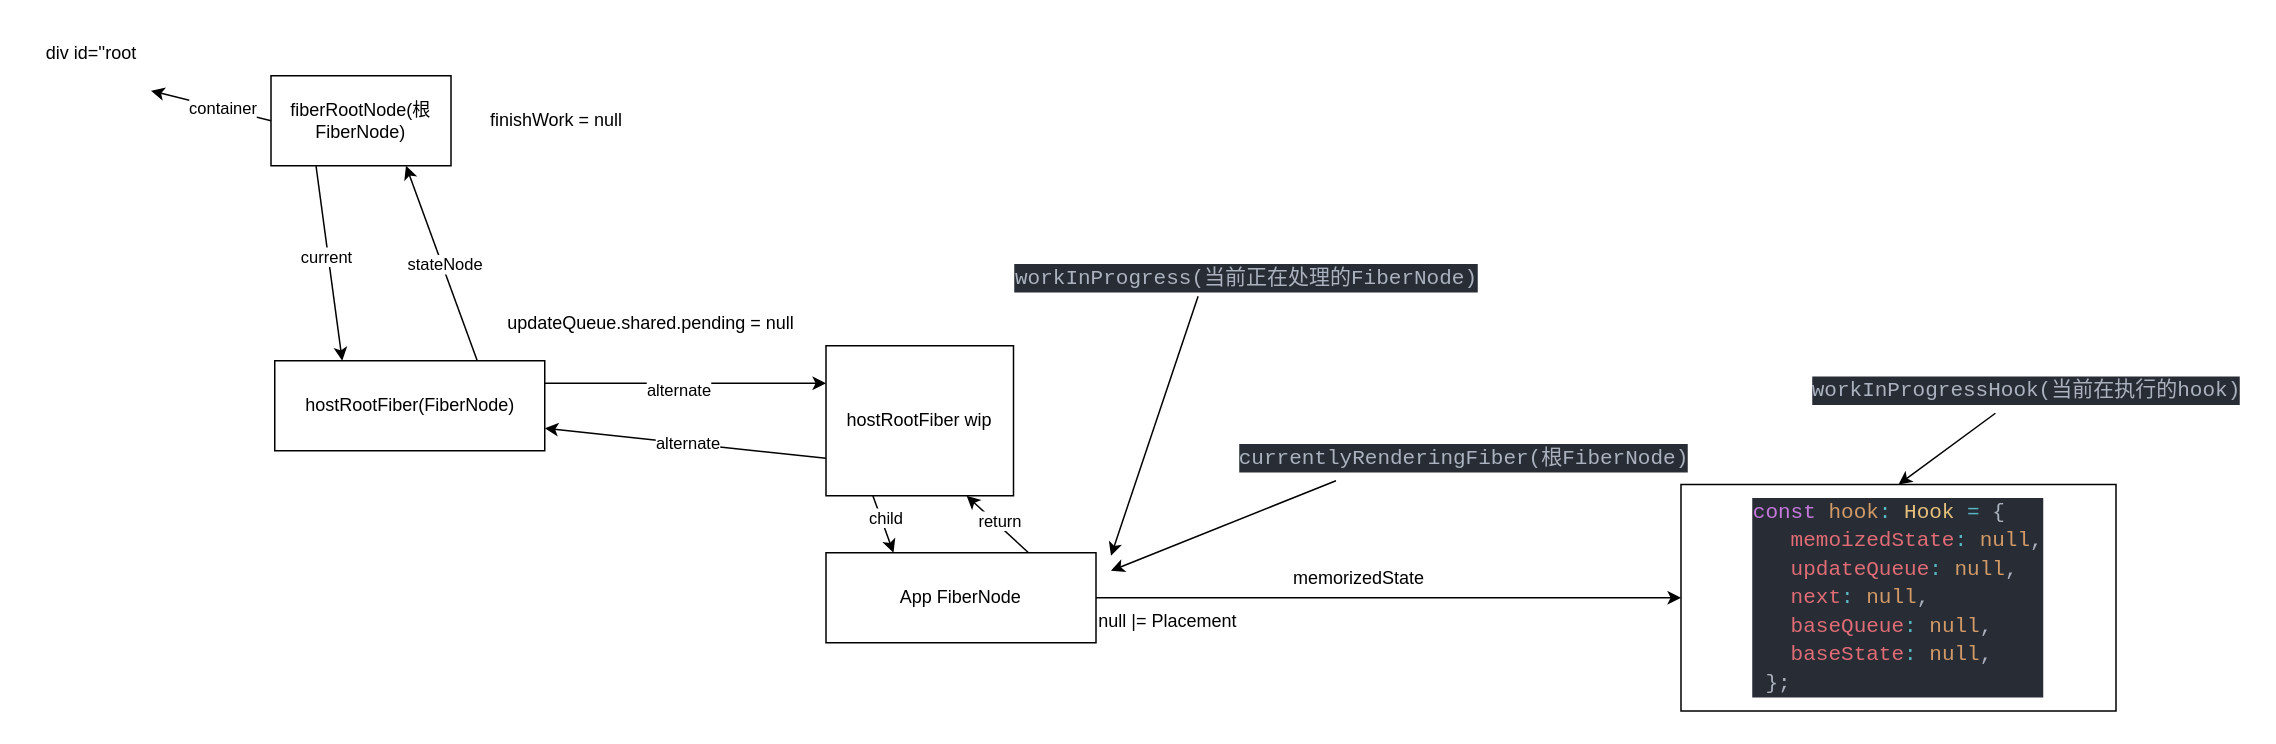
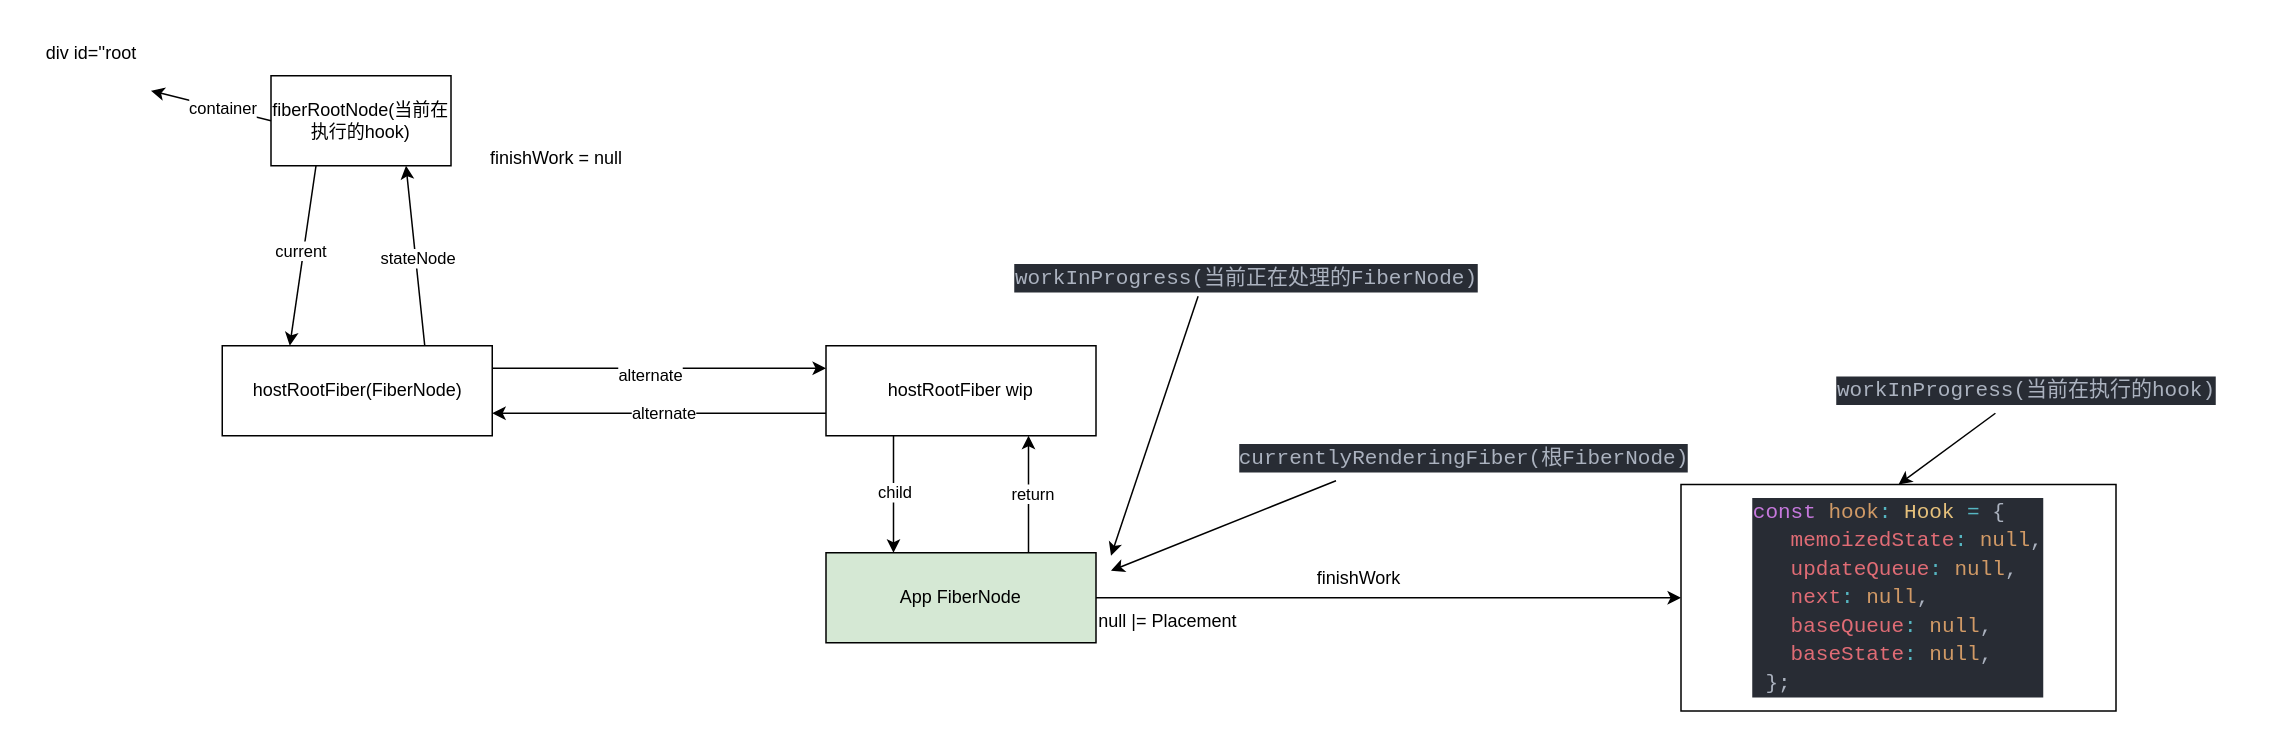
(361, 121) -> (361, 121)
(556, 121) -> (556, 158)
(650, 323) -> none
(2027, 391) -> (2027, 391)
(410, 406) -> (357, 391)
(920, 421) -> (961, 391)
(1359, 578) -> (1359, 578)
(961, 598) -> (961, 598)
